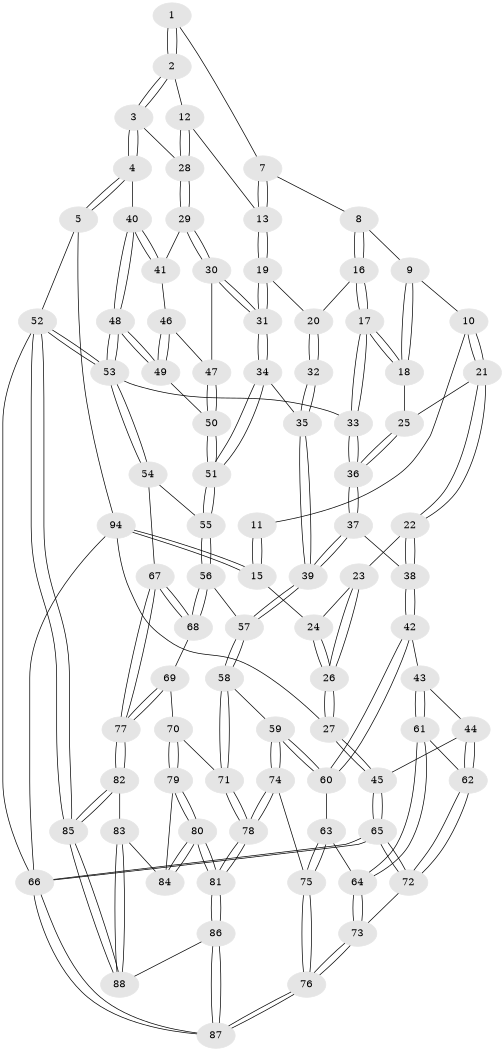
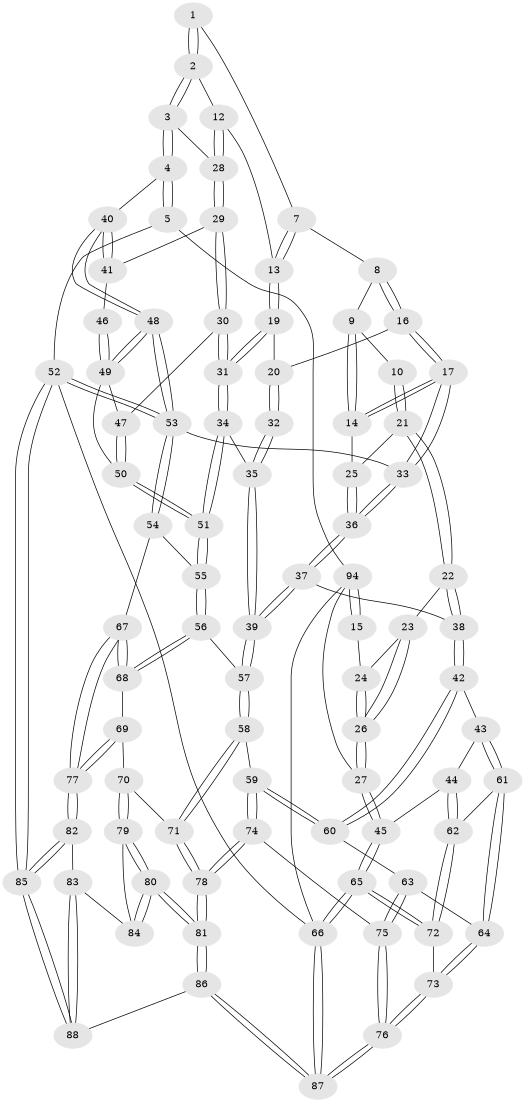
(189, 347) -> (113, 398)
(404, 373) -> (352, 424)
(257, 526) -> none
